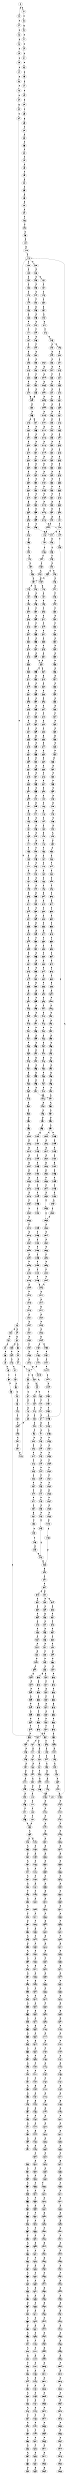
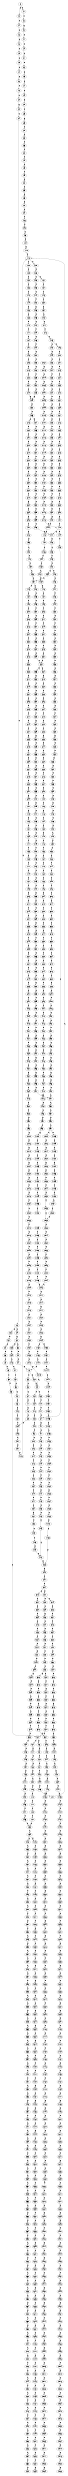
none -> (35, 1905)
none -> (28, 2157)
(43, 2182) -> (44, 2183)
